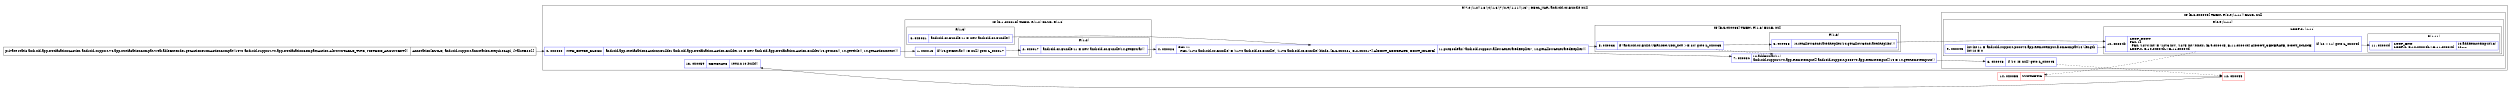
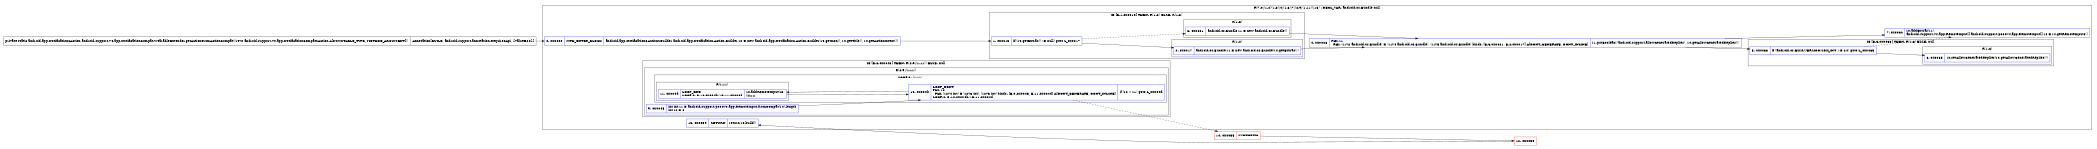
none -> (1133, 36)
(2000, 41) -> (846, 95)
(2021, 62) -> none
(718, 64) -> (718, 123)
